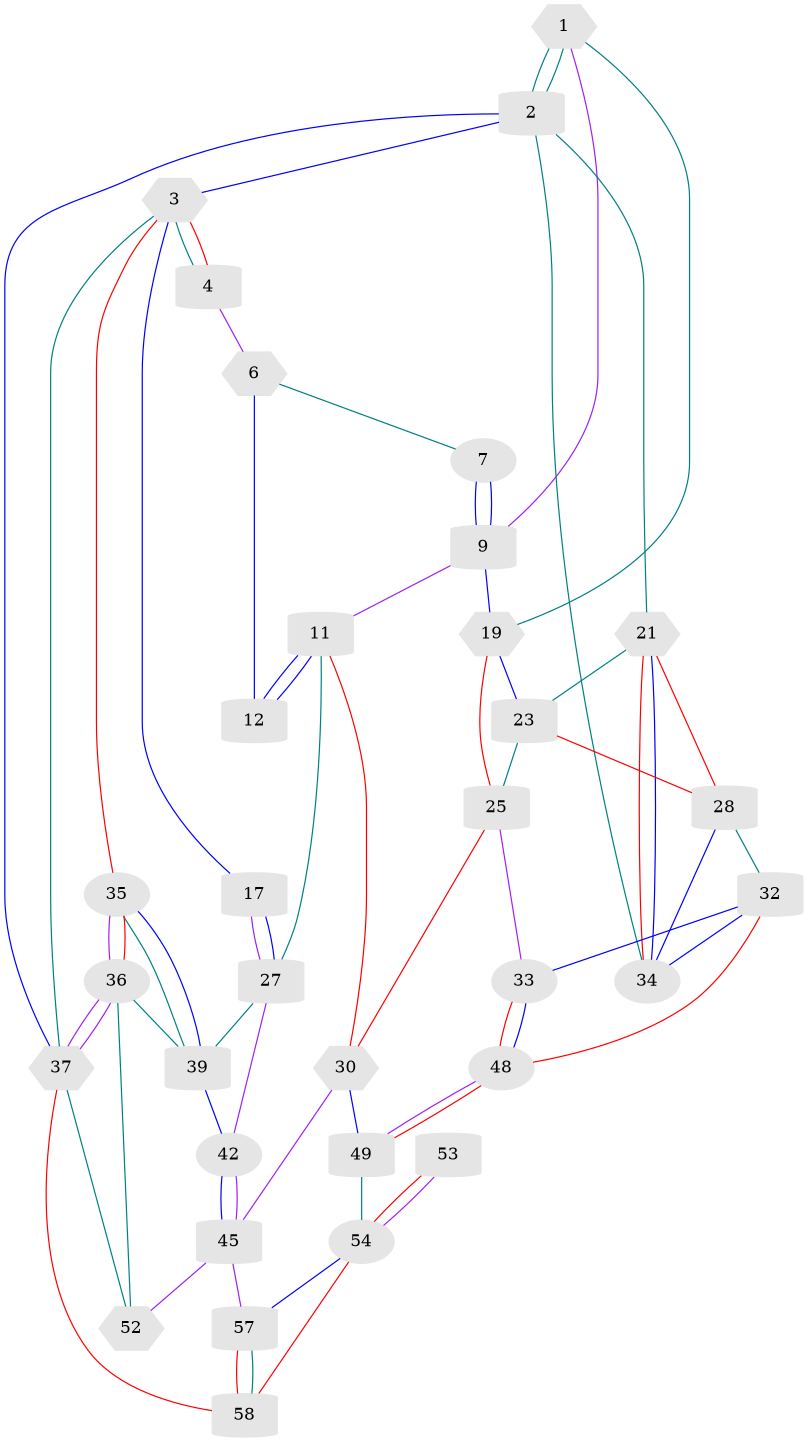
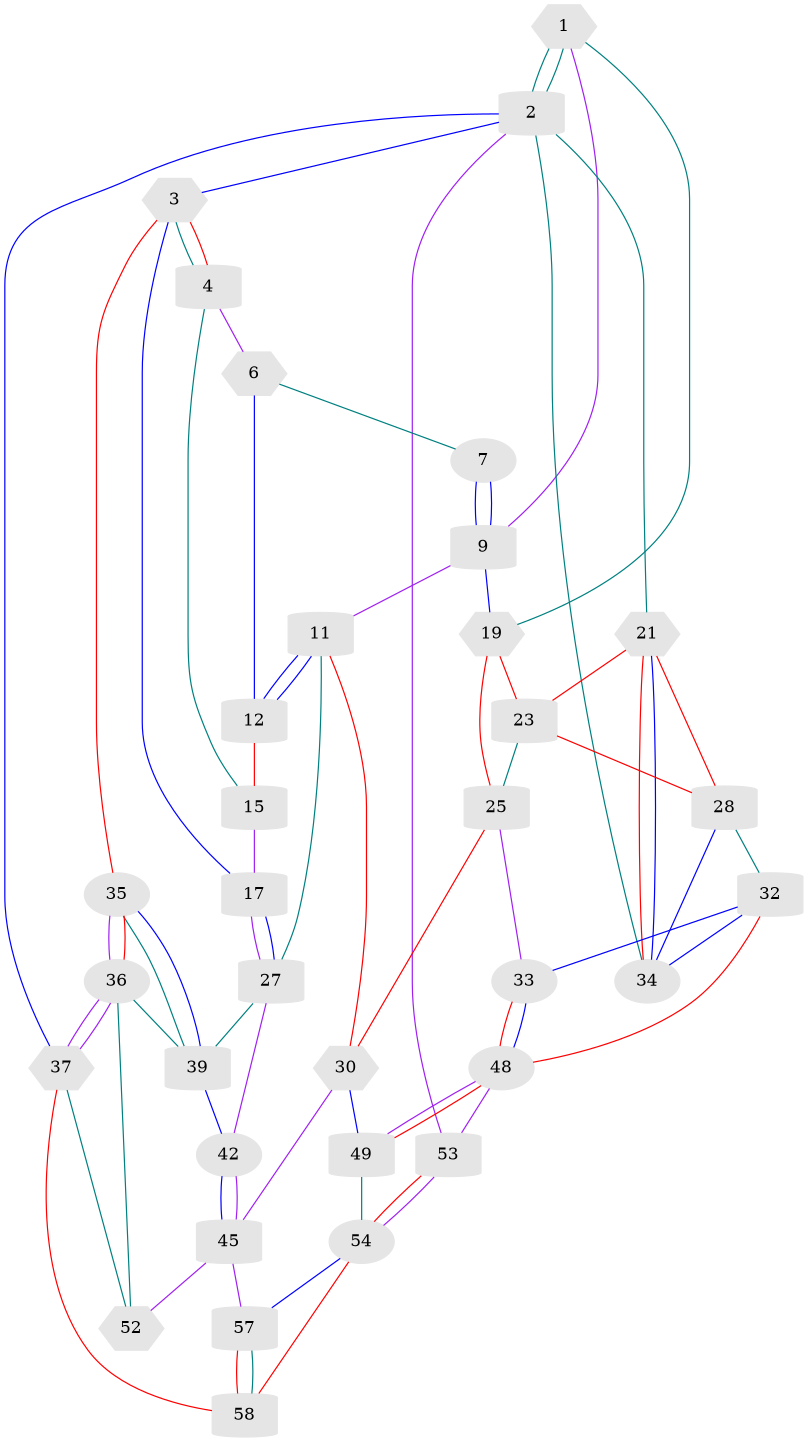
(51, 613) -> none
none -> (412, 619)
(589, 675) -> (589, 675)
(508, 678) -> (508, 678)
none -> (254, 808)
none -> (476, 1111)
